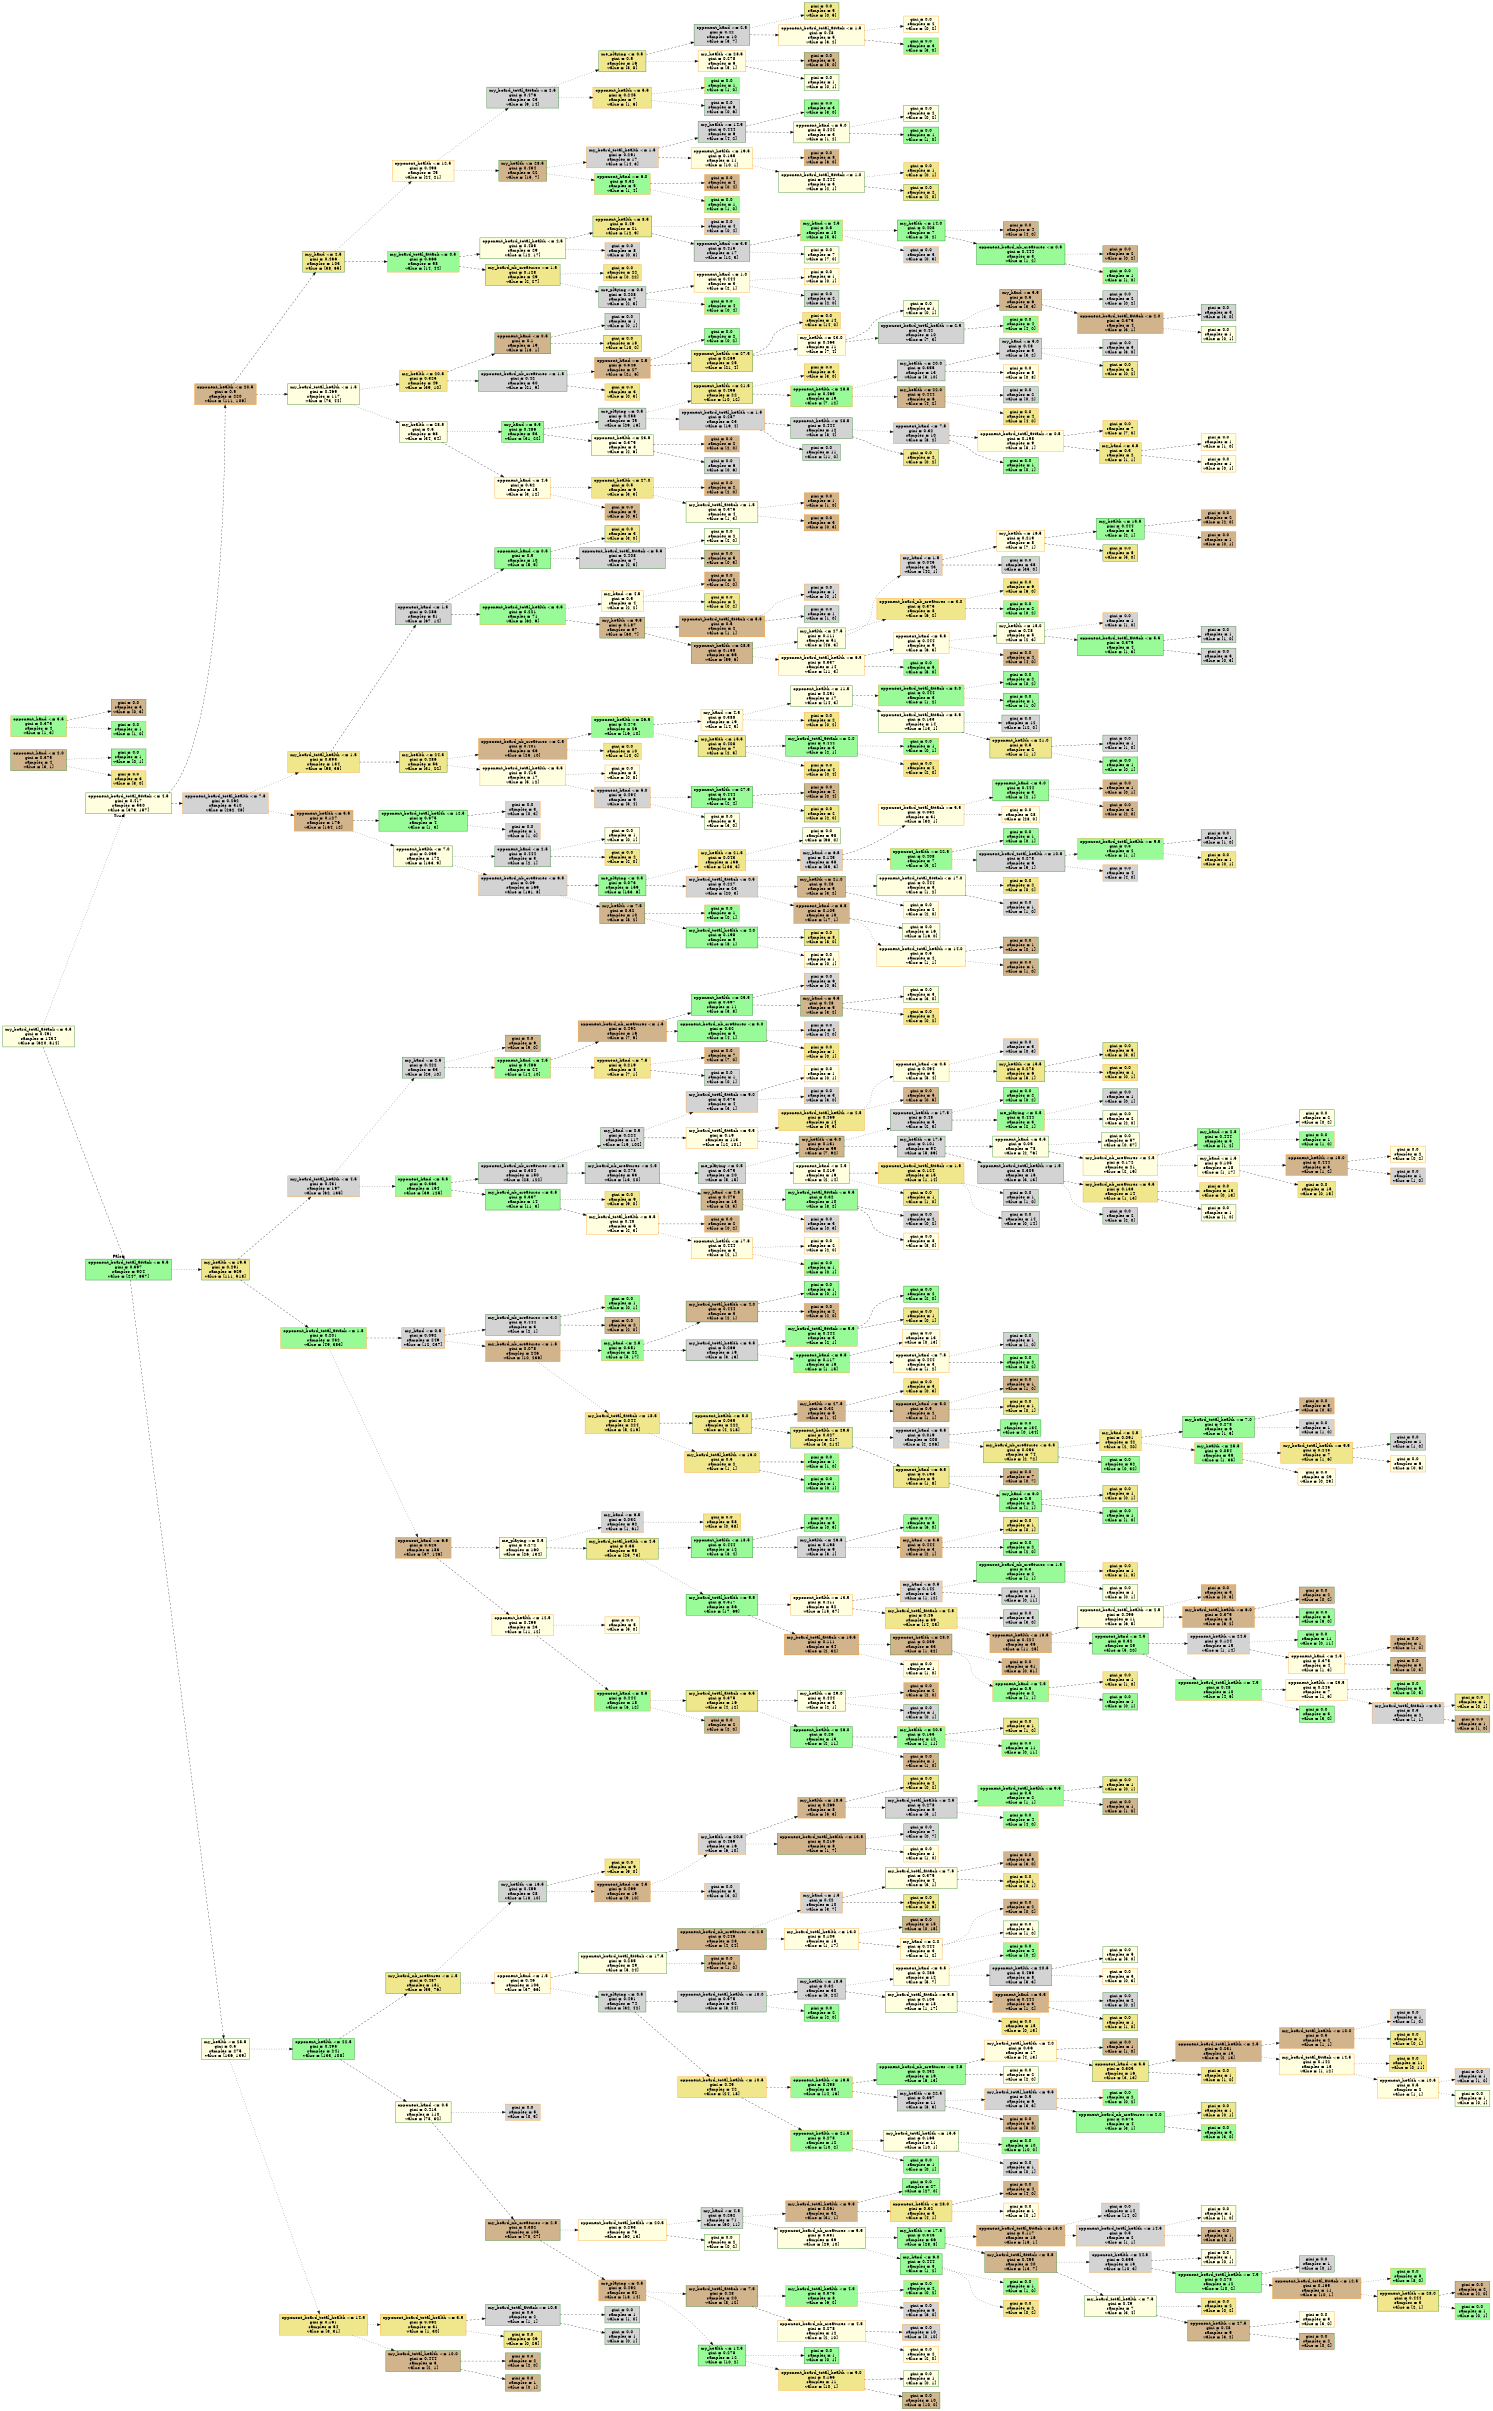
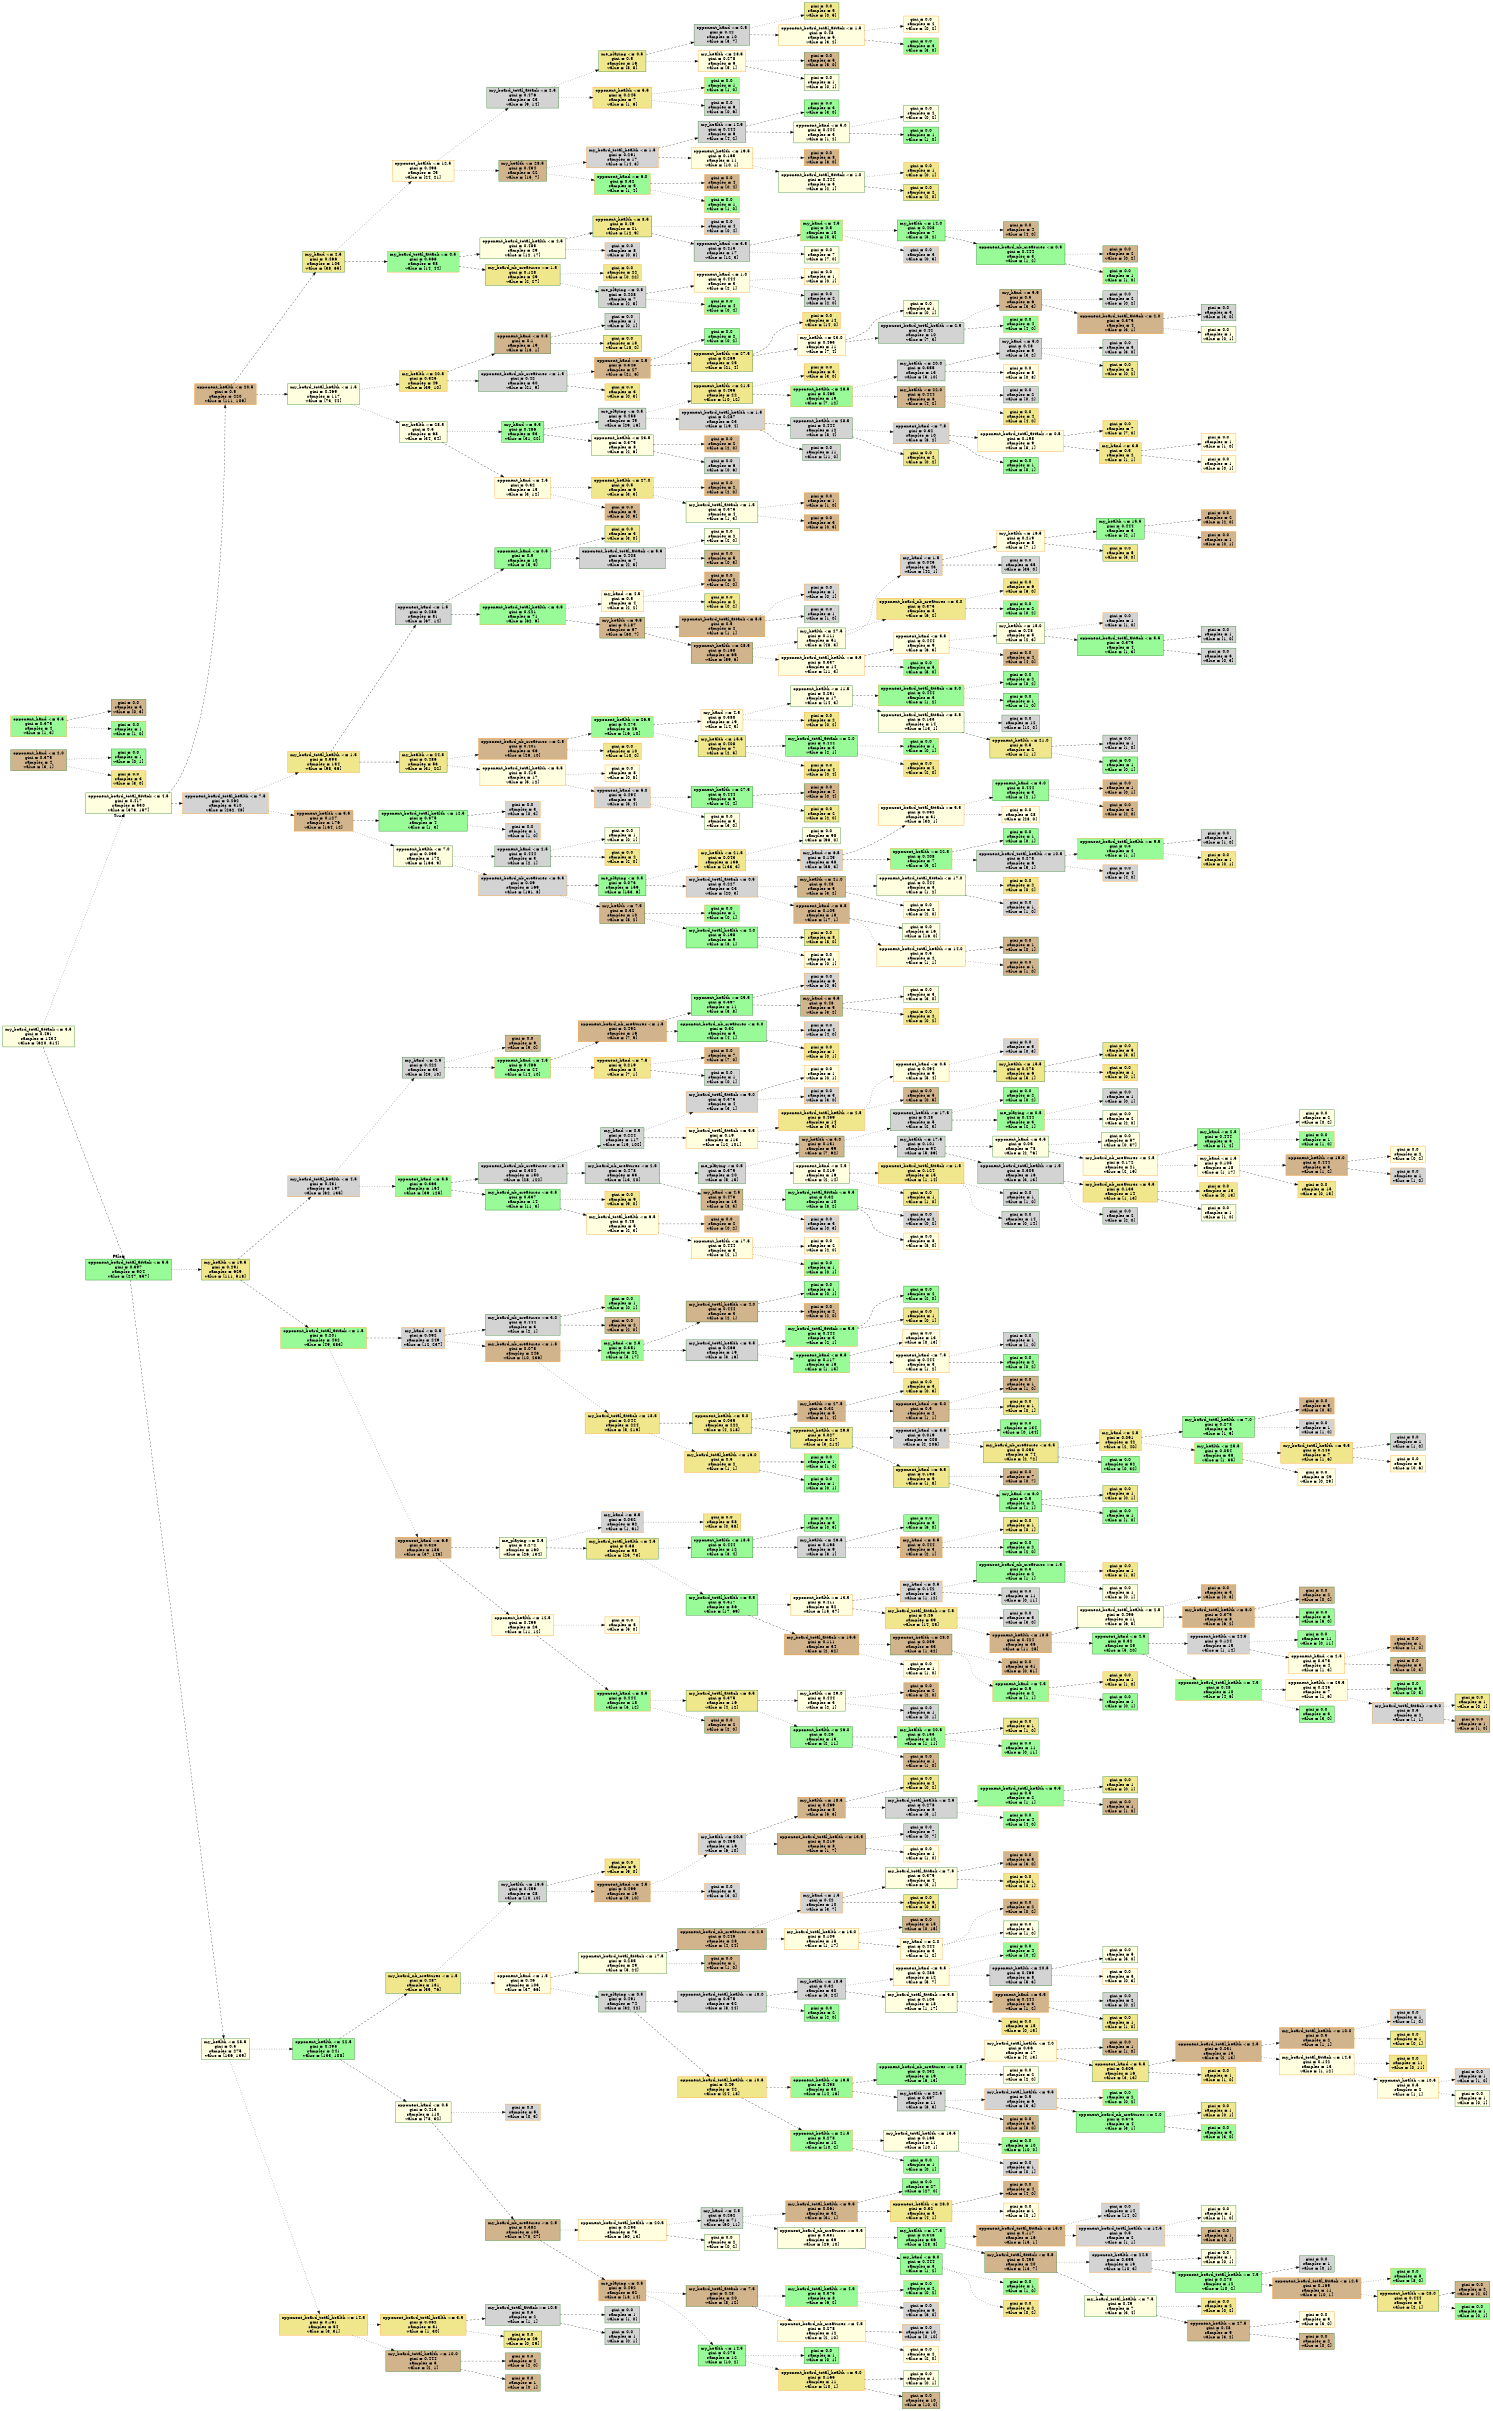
(869, 1147) -> (869, 1147)
